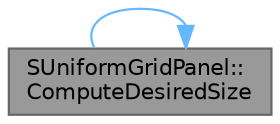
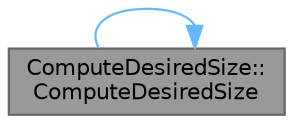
(140, 82) -> (147, 82)
